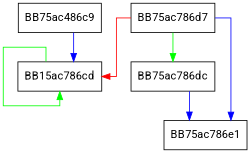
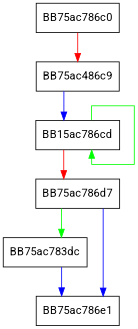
none -> (78, 18)
(116, 43) -> (64, 160)
(173, 77) -> (45, 252)
